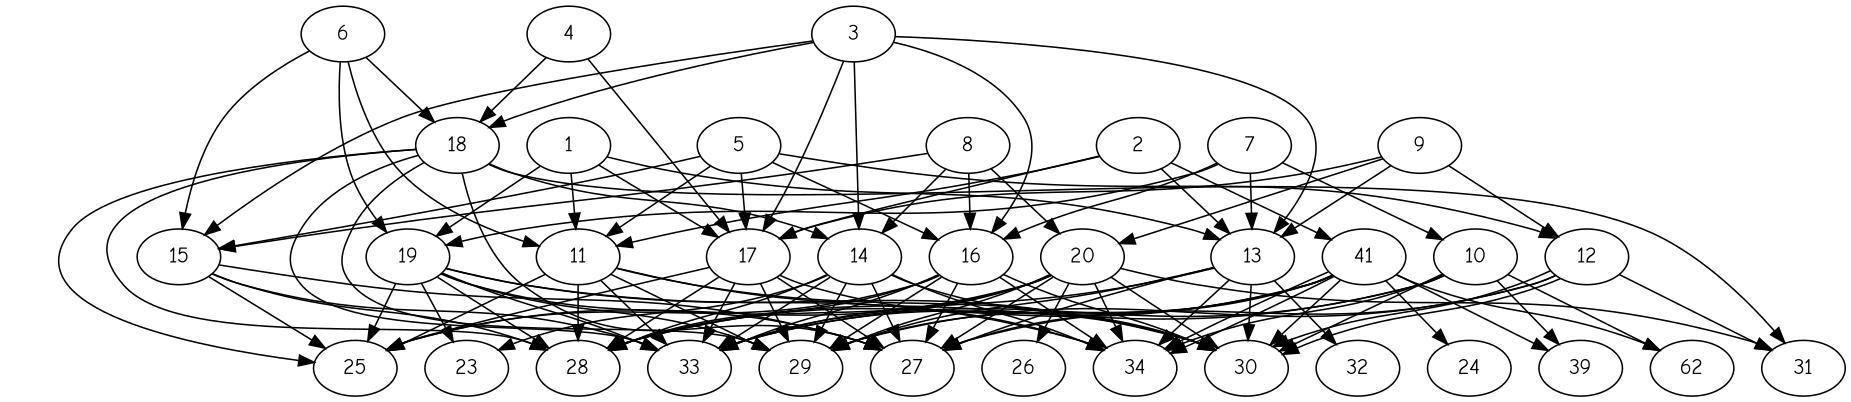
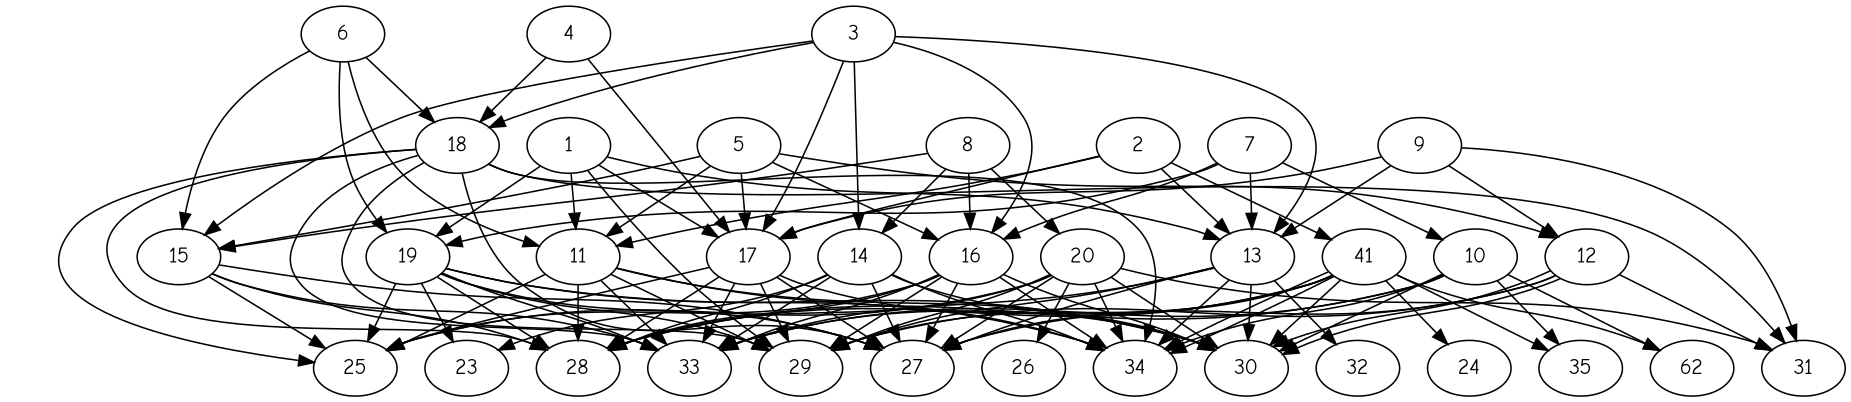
(684, 204) -> (869, 176)
(1234, 207) -> (1657, 188)
(834, 306) -> (668, 261)
(894, 312) -> none
(1581, 368) -> (1581, 368)
